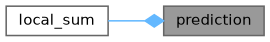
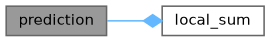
(126, 21) -> (125, 21)
